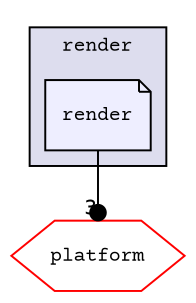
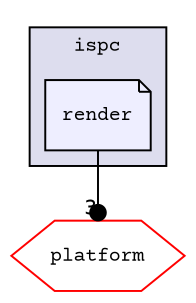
(98, 46) -> (98, 46)
